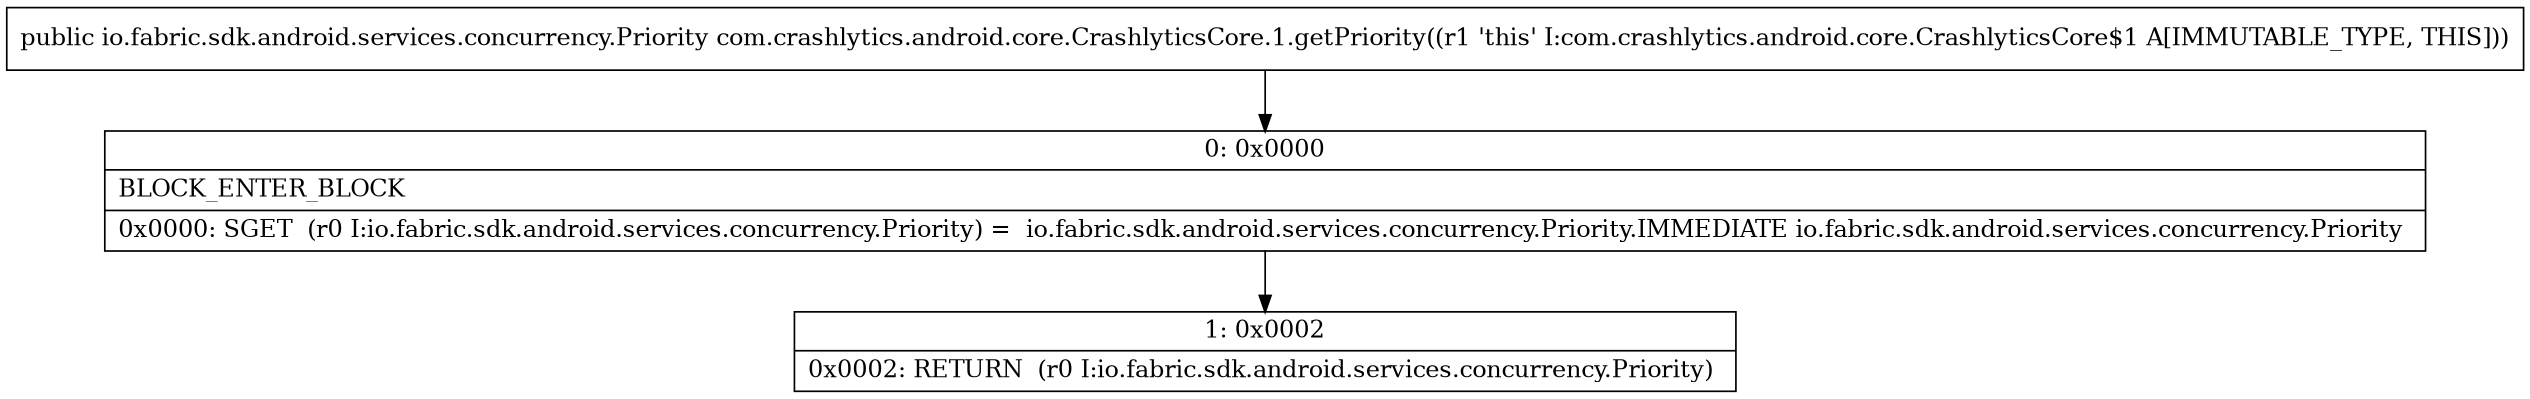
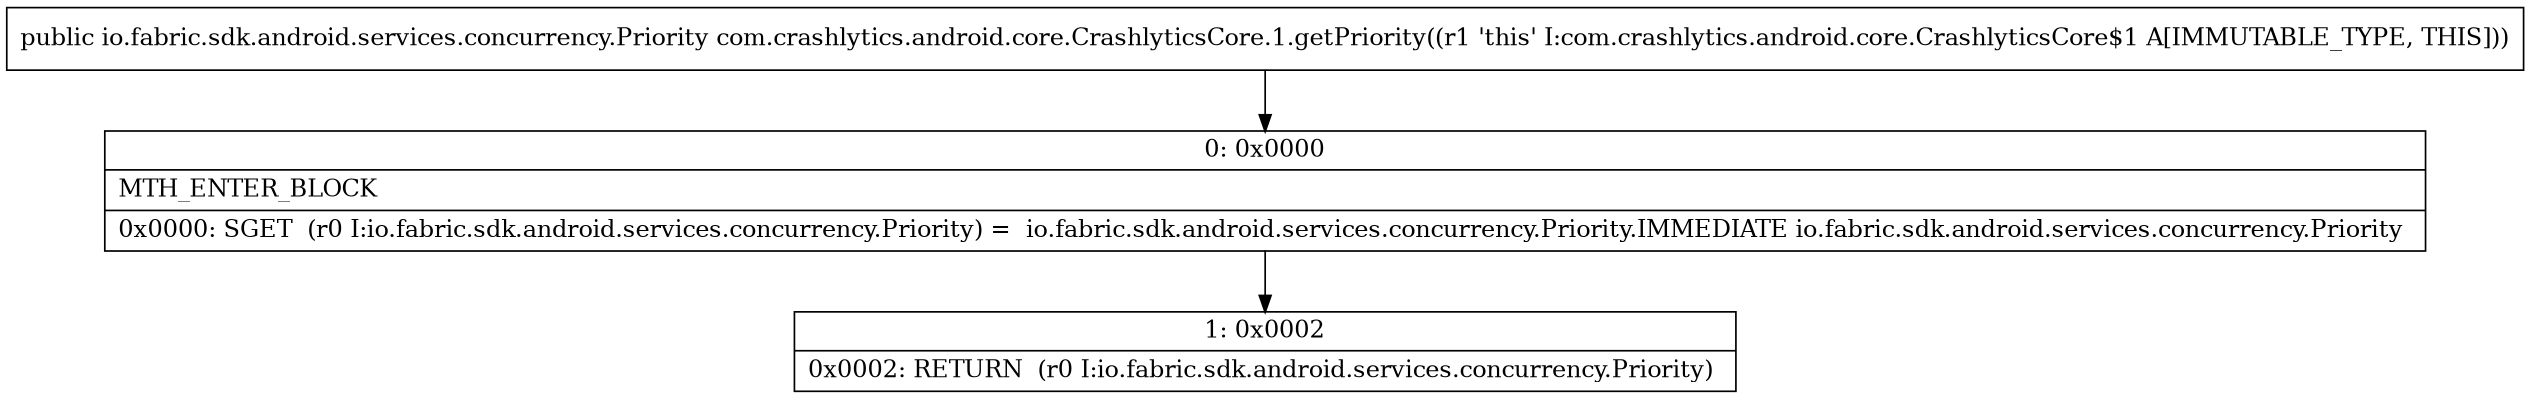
(262, 189) -> (248, 189)
